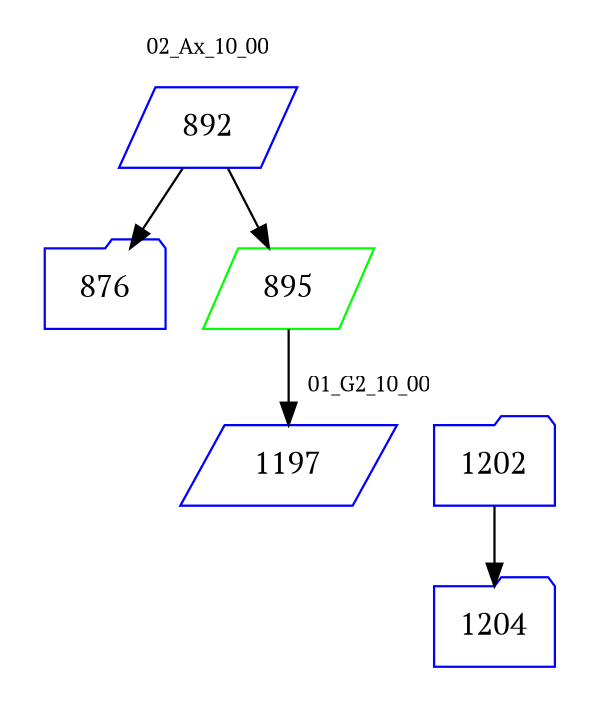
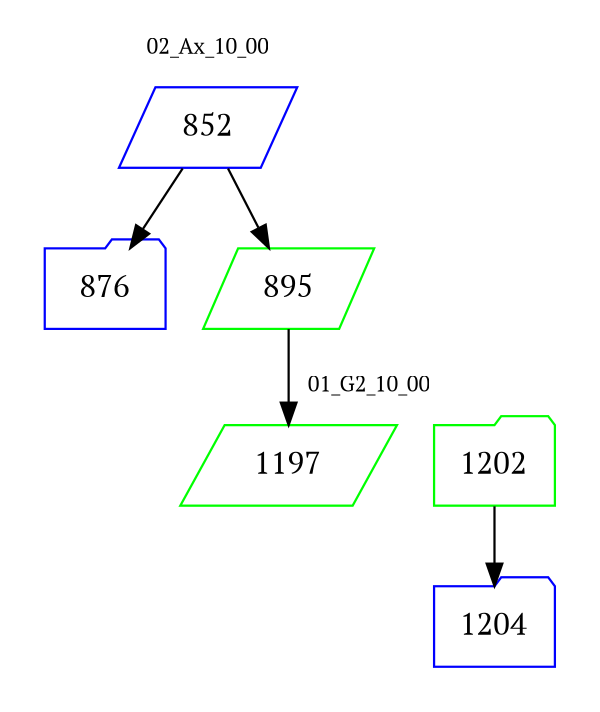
(208, 128) -> (208, 128)
(289, 465) -> (289, 465)
(494, 465) -> (494, 465)
